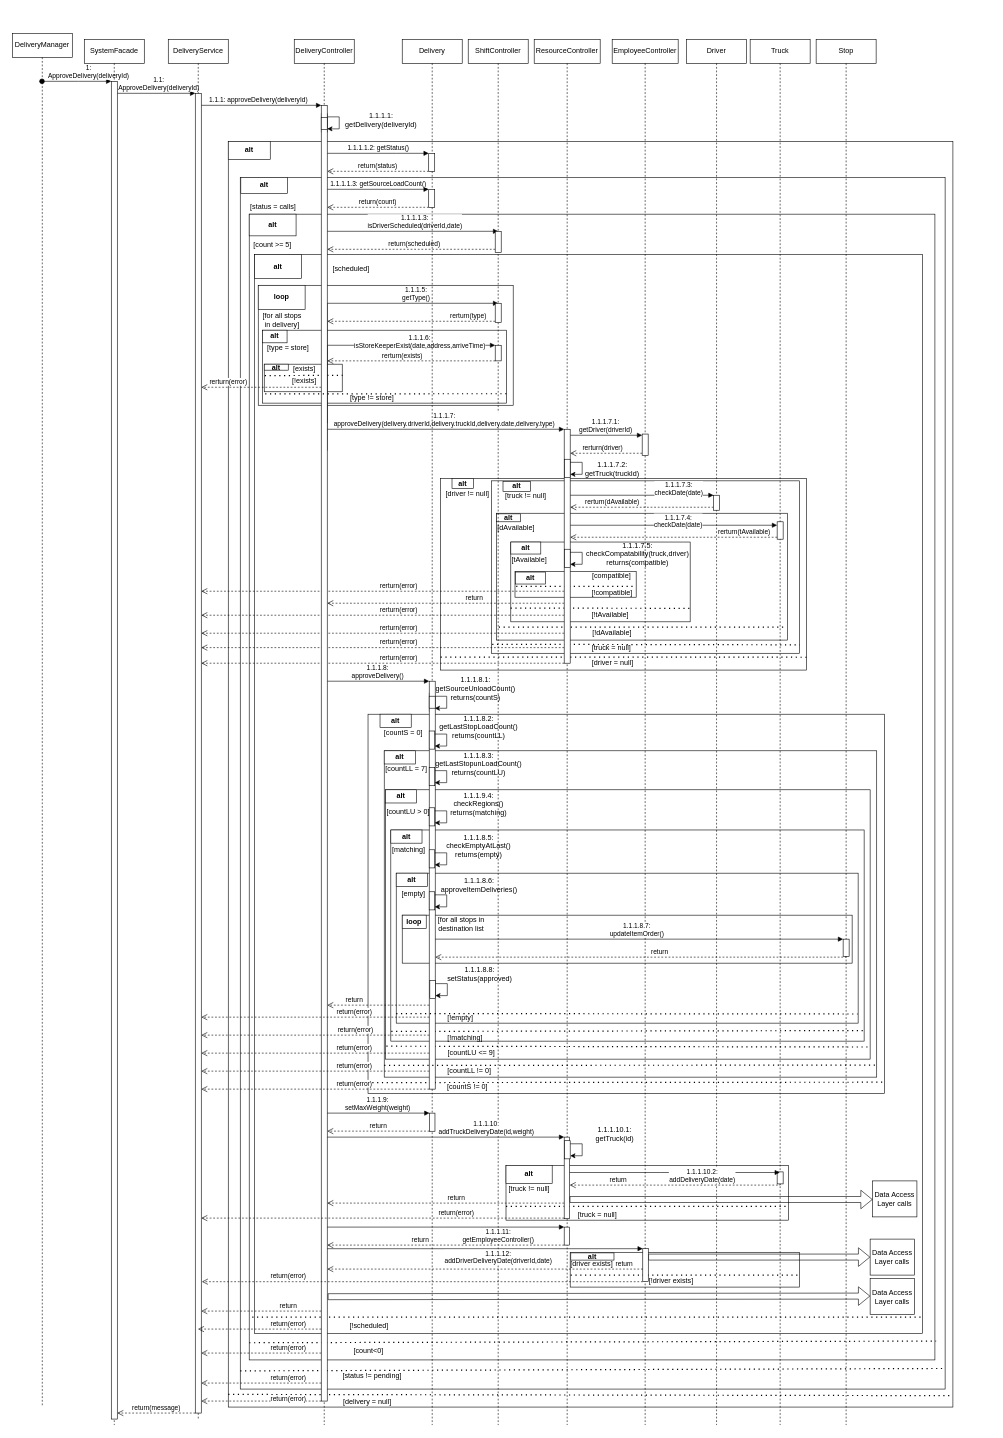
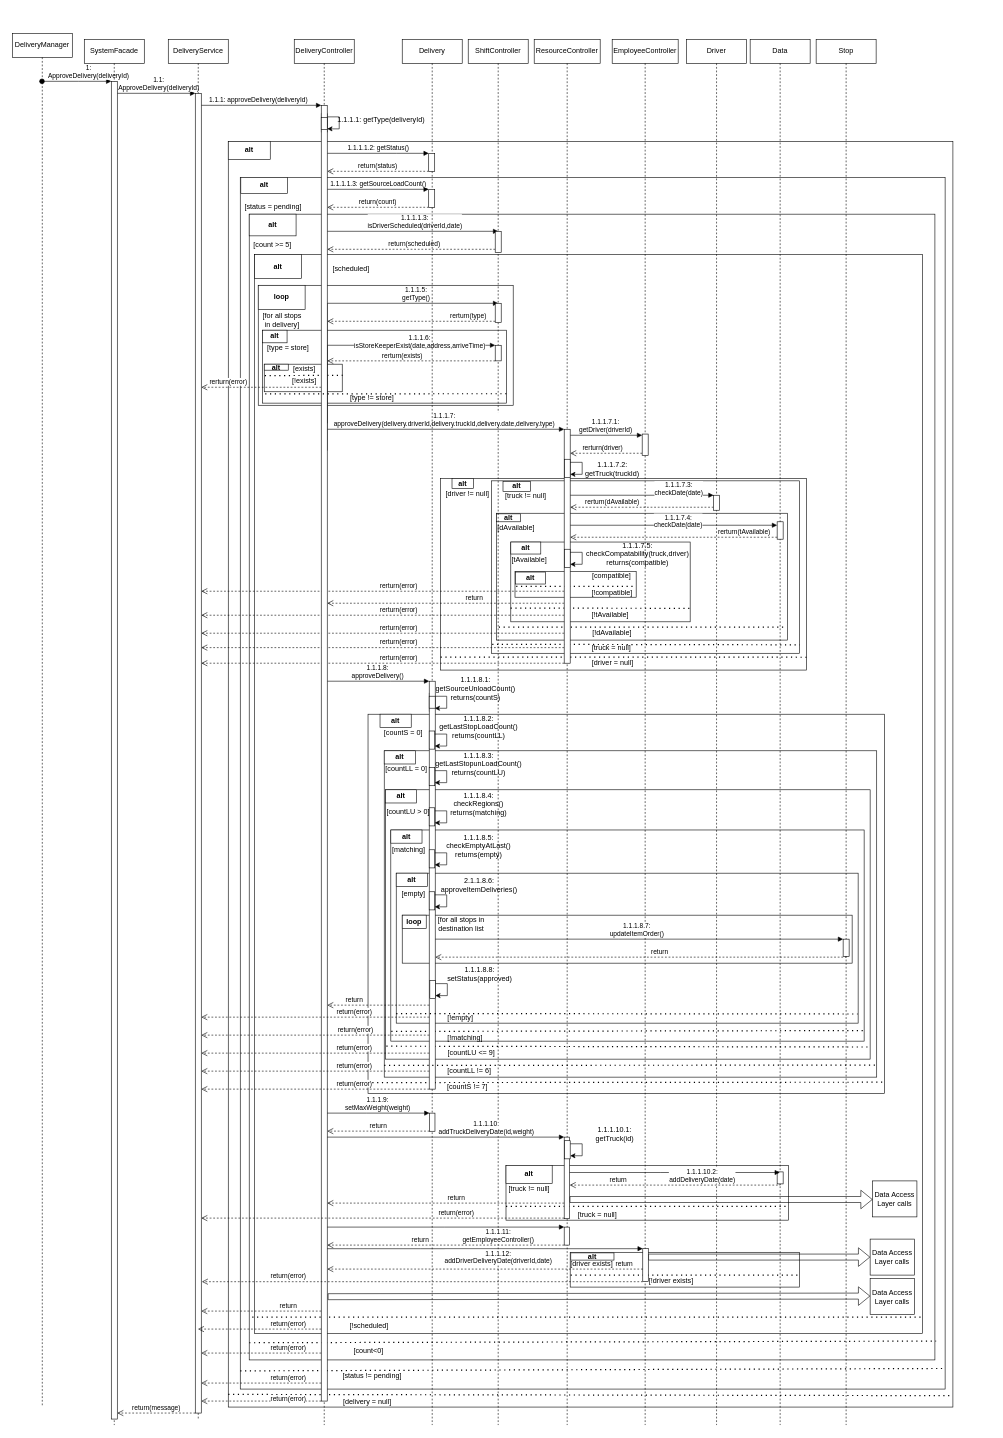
(780, 51) -> (780, 51)
(381, 120) -> (381, 120)
(273, 207) -> (273, 207)
(407, 770) -> (407, 770)
(479, 804) -> (479, 804)
(479, 885) -> (479, 885)
(470, 1071) -> (470, 1071)
(468, 1088) -> (468, 1088)
